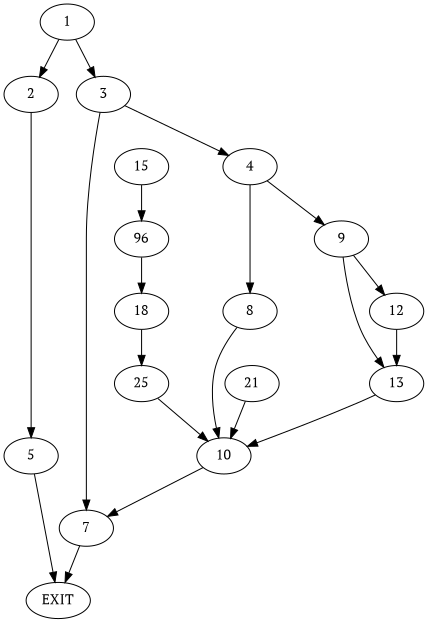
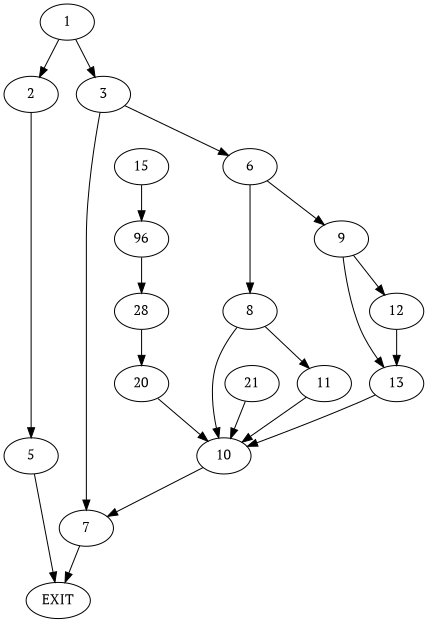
(250, 167) -> (250, 167)
(142, 311) -> (142, 311)
(142, 384) -> (142, 384)
none -> (324, 384)
